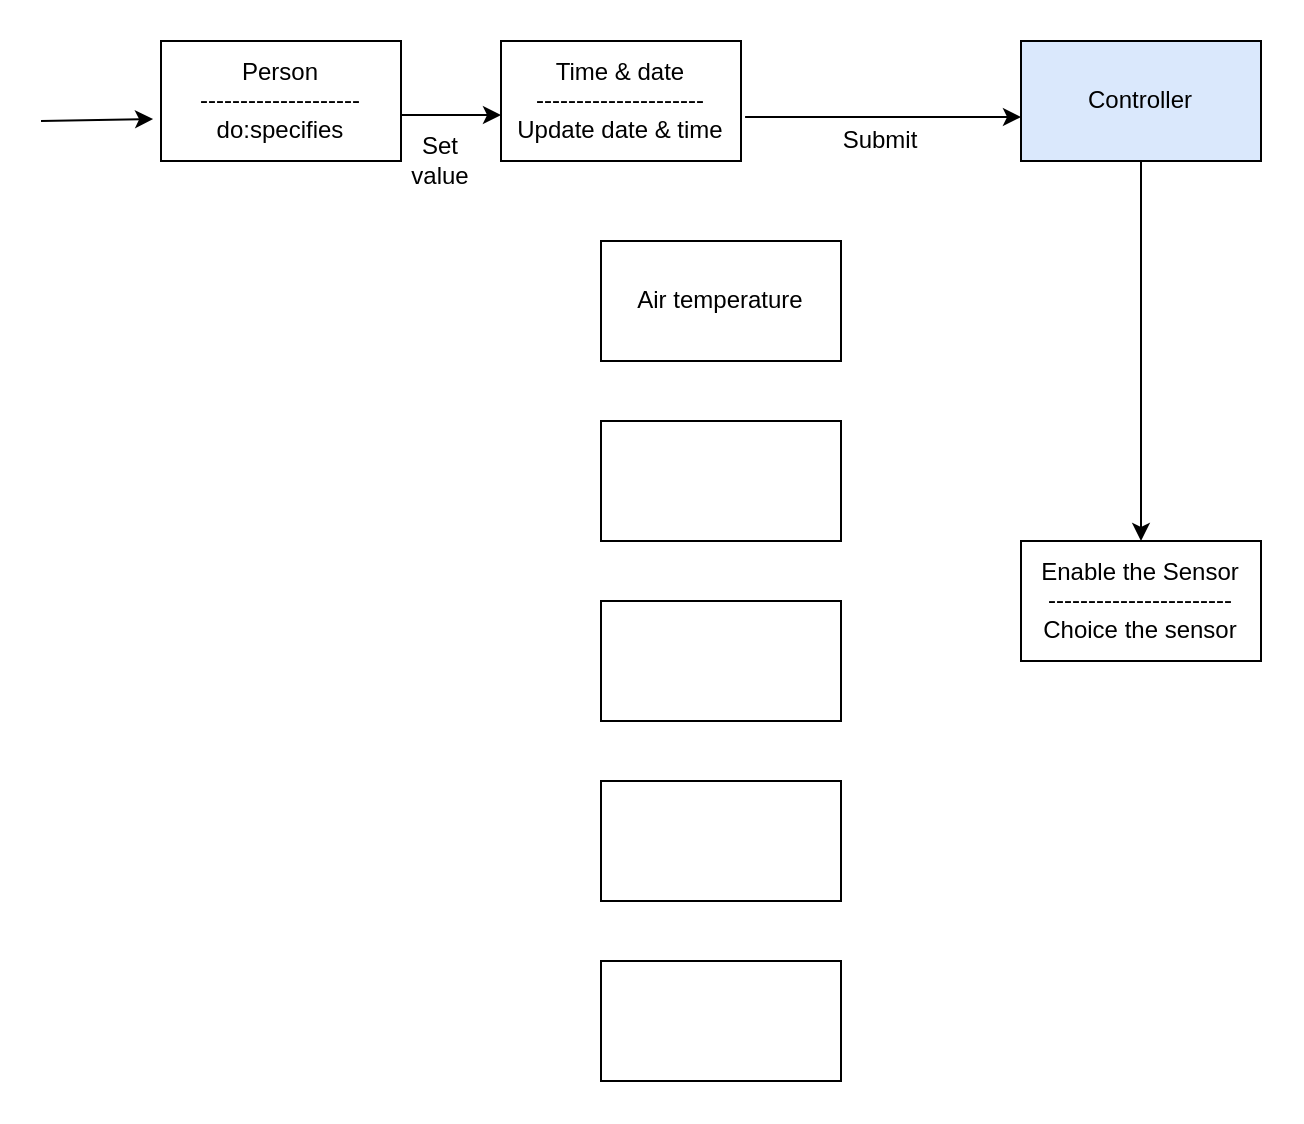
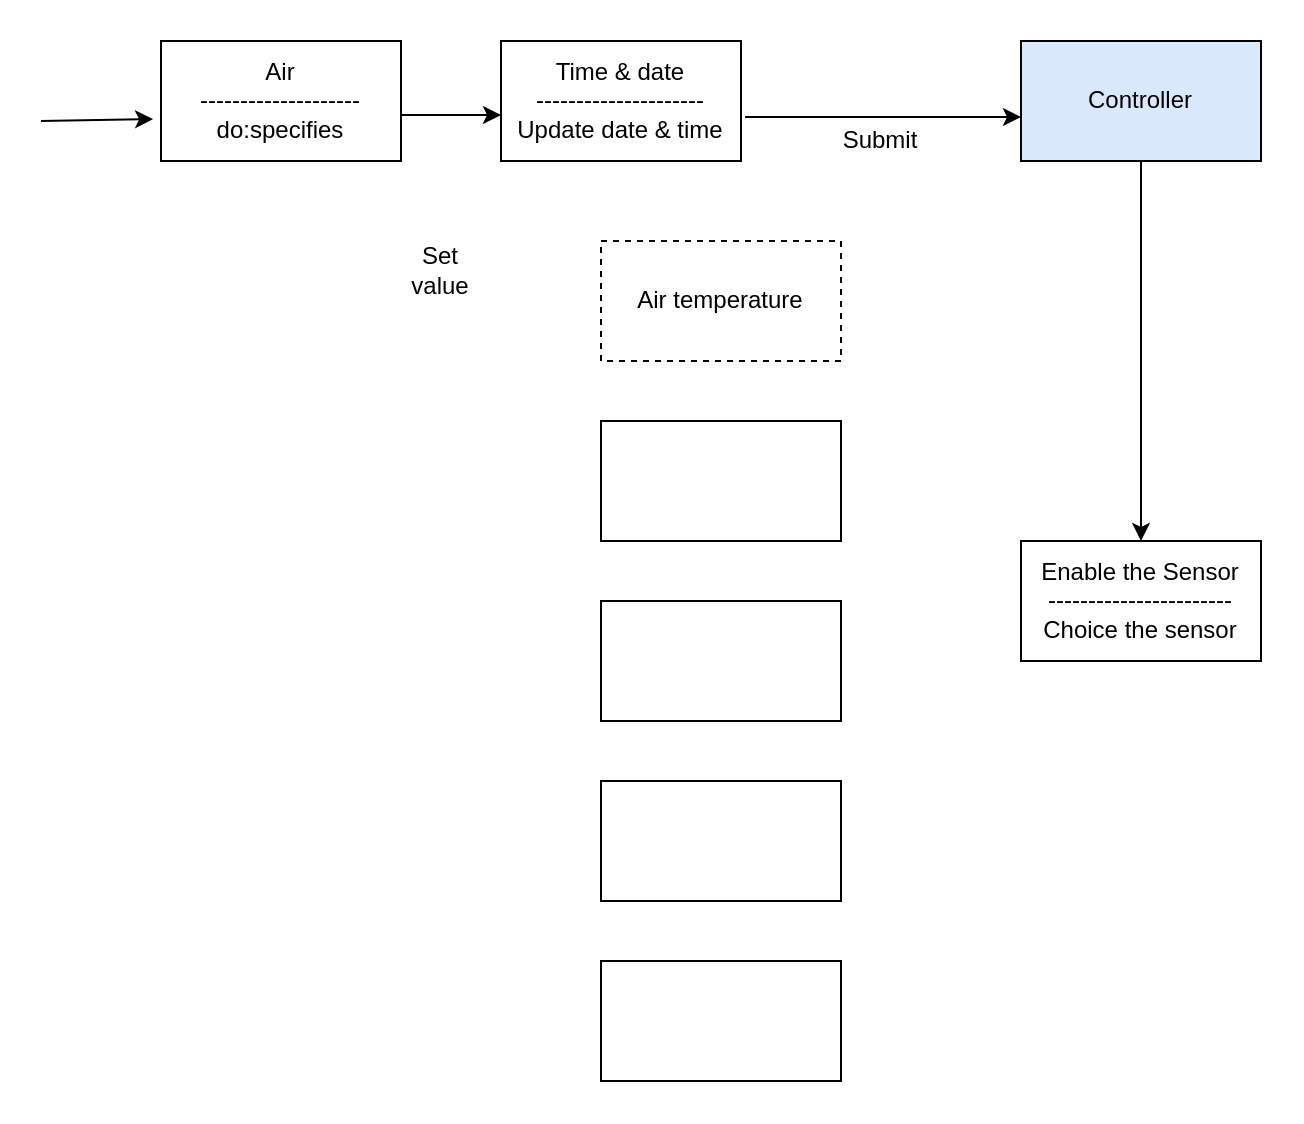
(281, 101) -> (281, 101)
(441, 161) -> (441, 271)
(721, 301) -> (721, 301)
